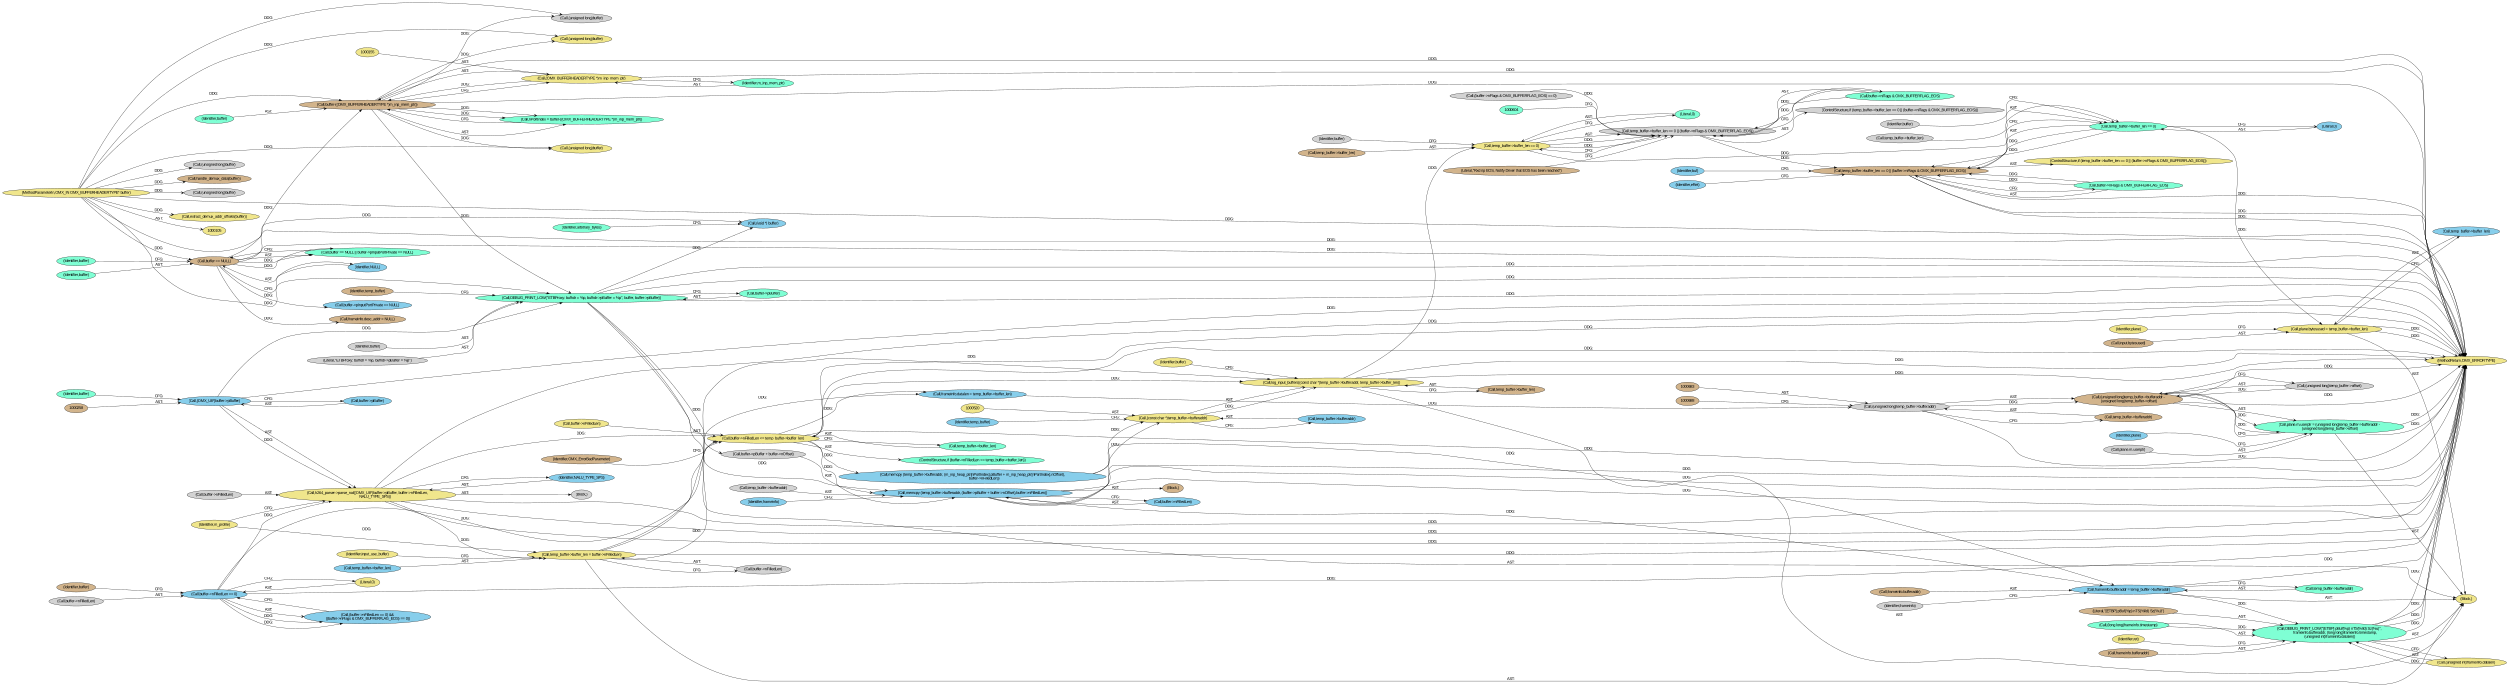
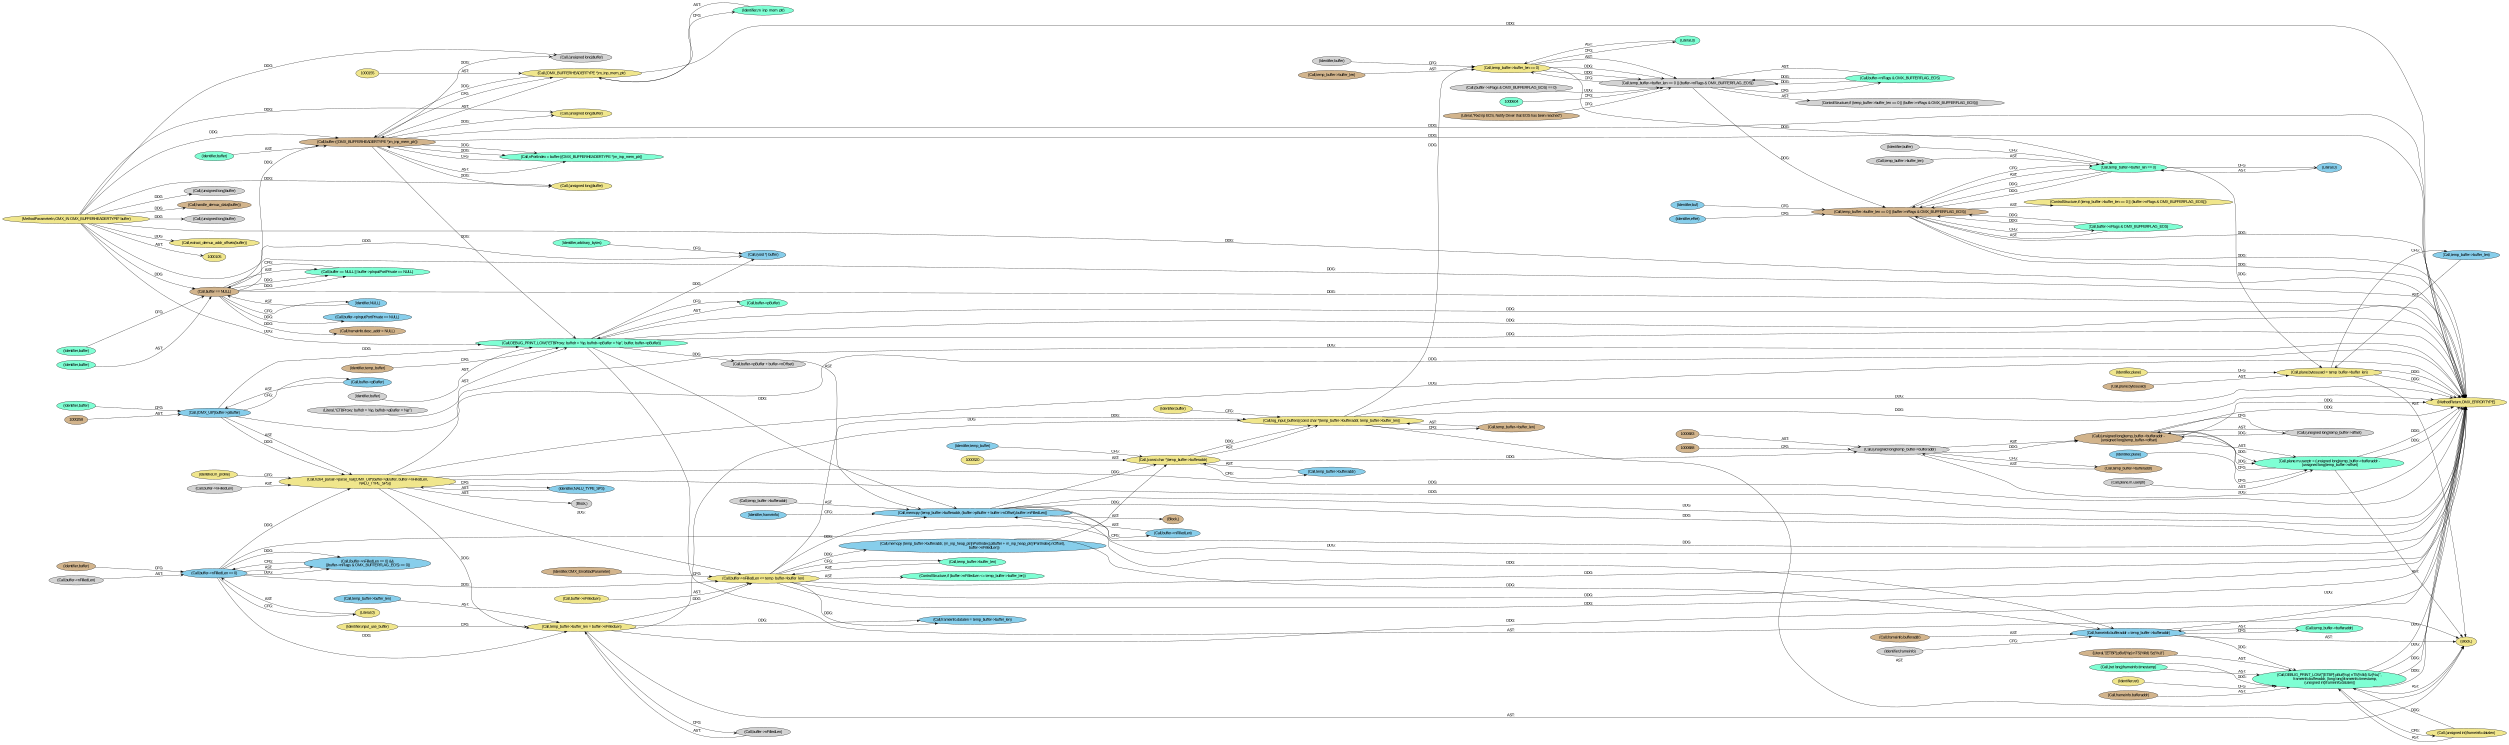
(2128, 343) -> (2128, 387)
(1436, 405) -> (1537, 459)
(384, 541) -> (378, 657)
(2128, 625) -> (2128, 667)
